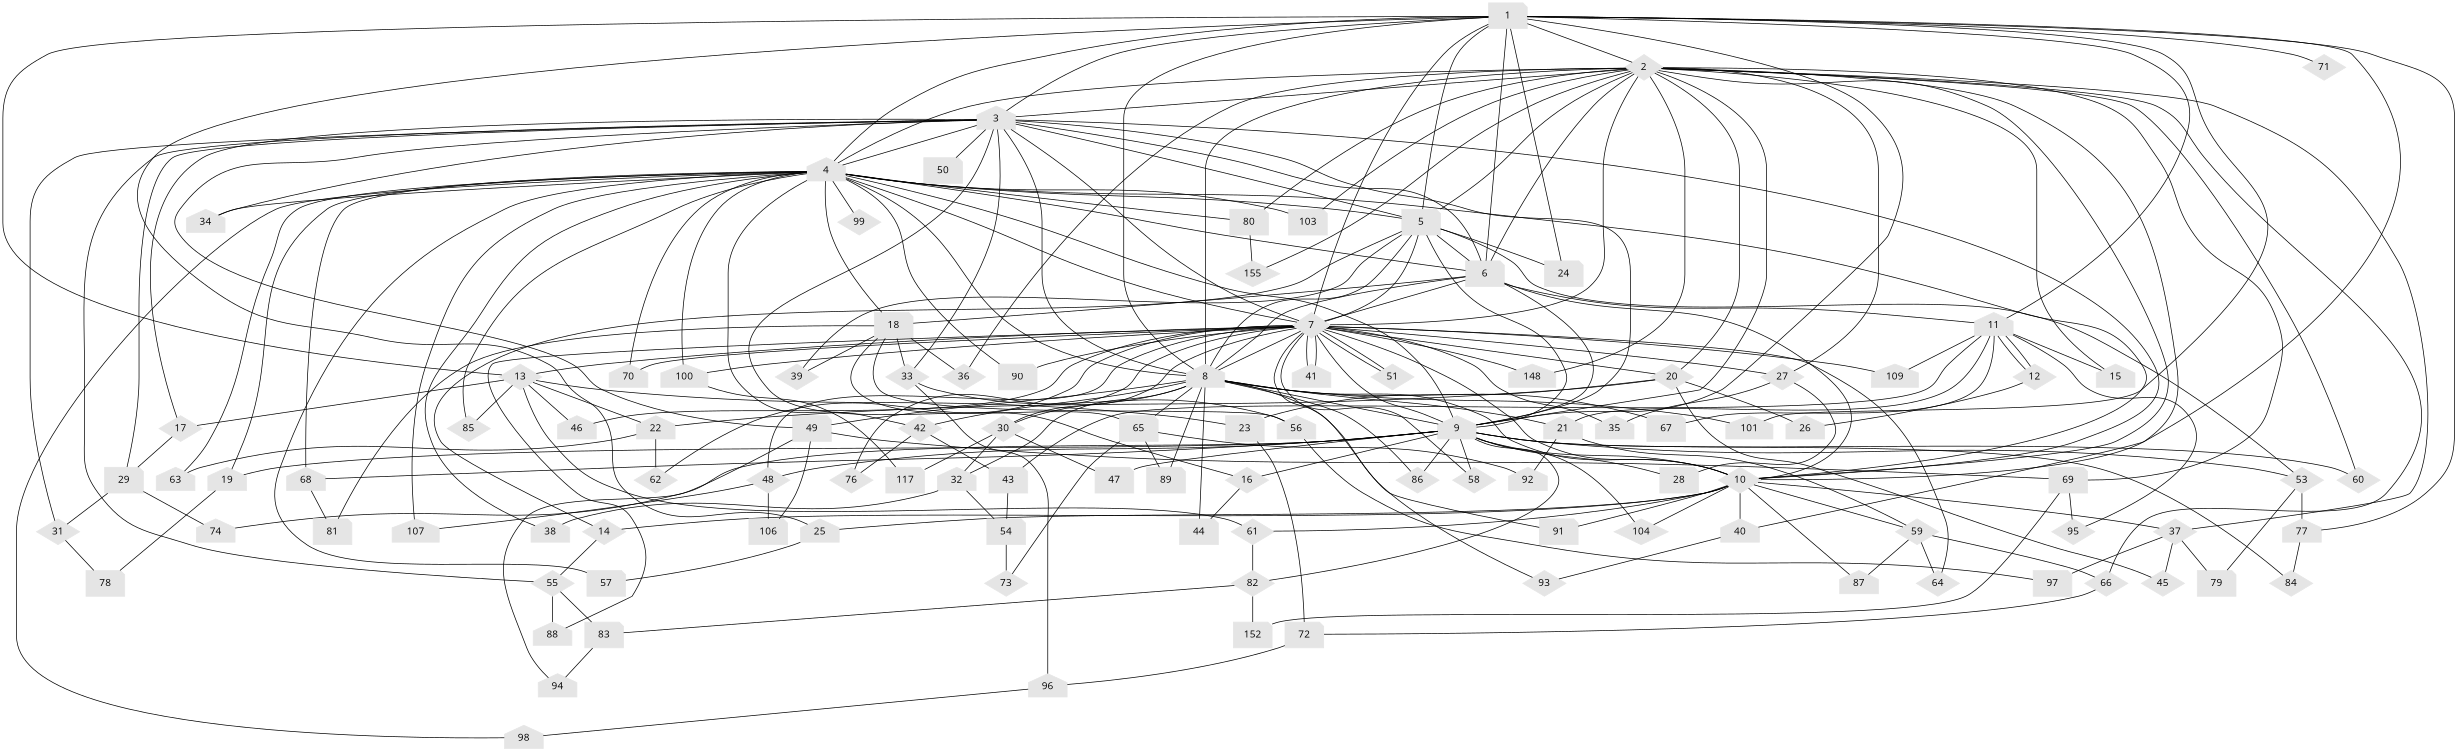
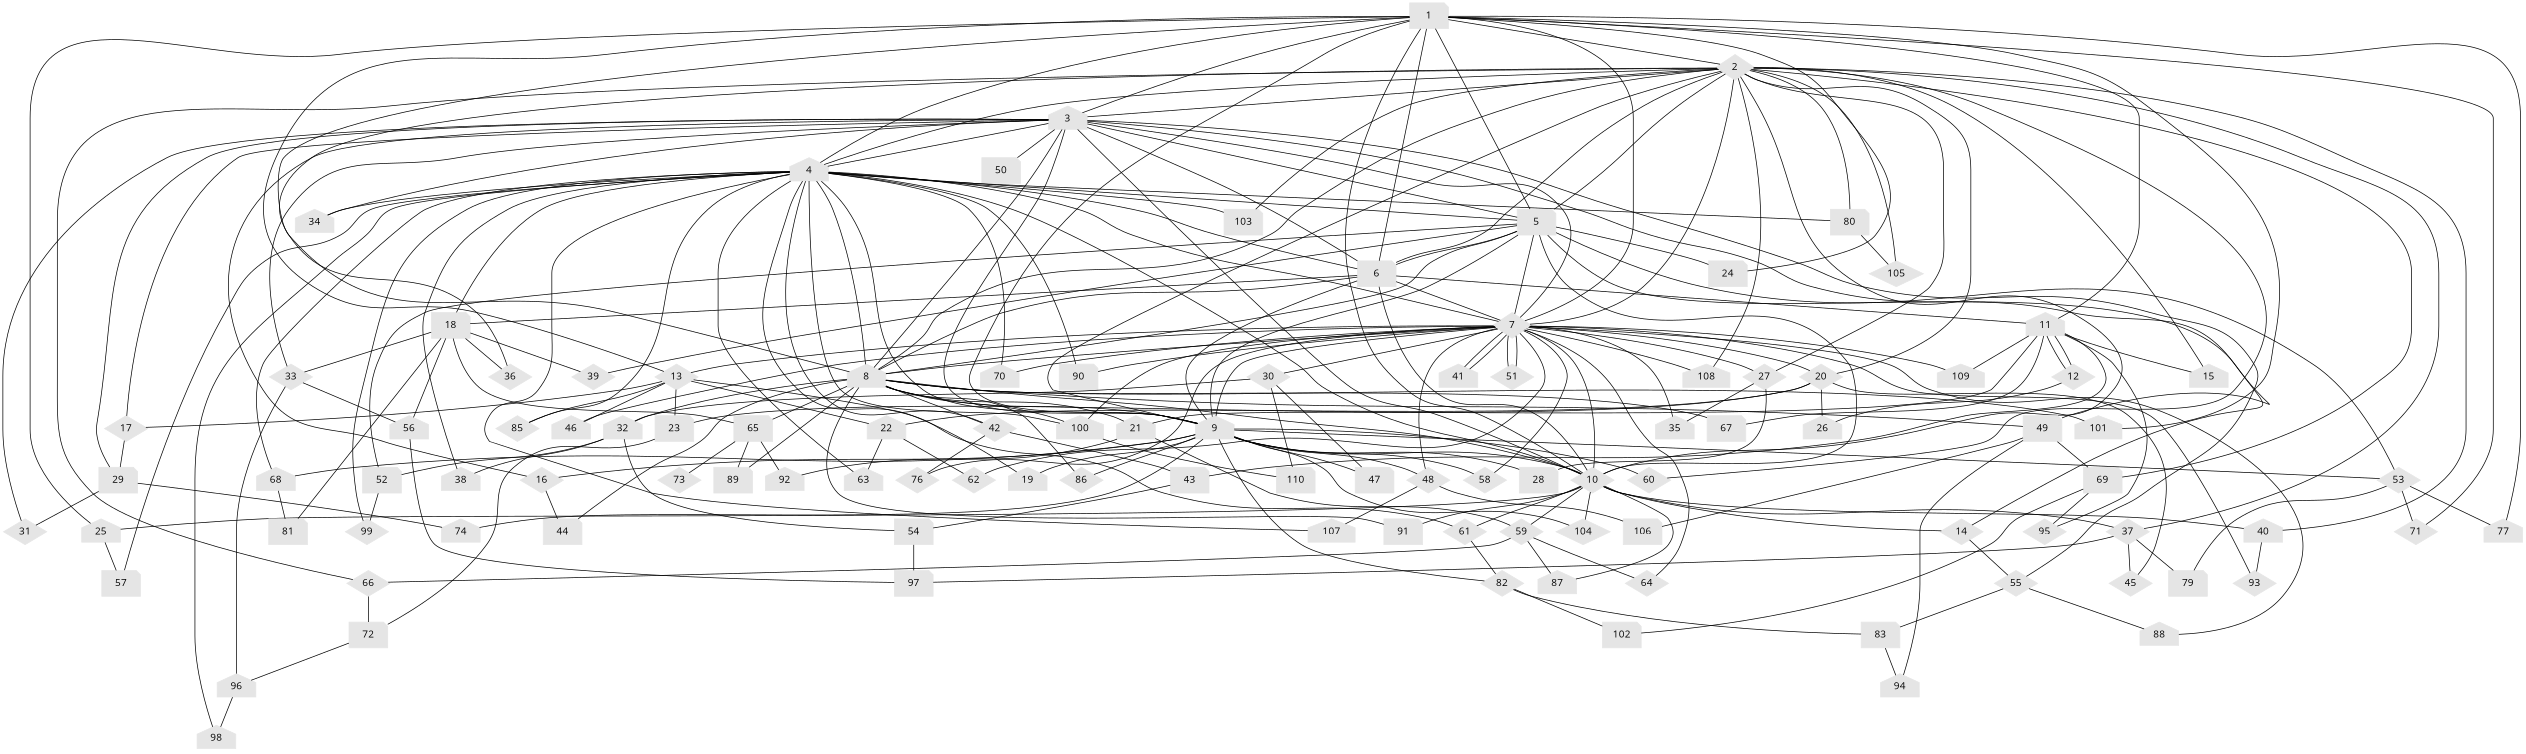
(1253, 274) -> (1896, 274)
none -> (1825, 341)
(1532, 377) -> (1706, 377)
(1100, 404) -> (975, 404)
none -> (382, 480)
(905, 480) -> (1296, 480)
none -> (2408, 507)
(1006, 558) -> (914, 558)
(105, 583) -> none
(2291, 583) -> none
(1253, 635) -> (1622, 635)
